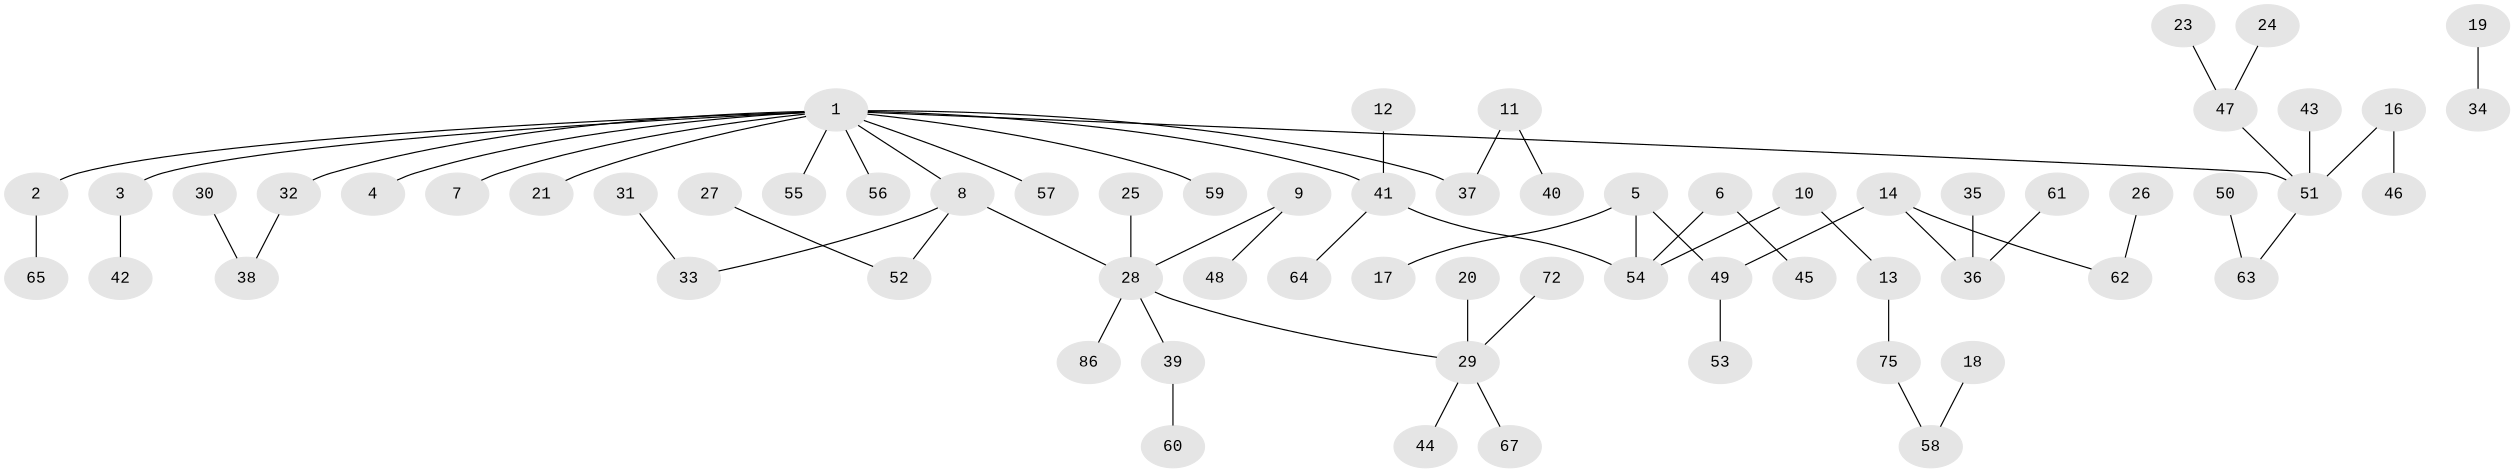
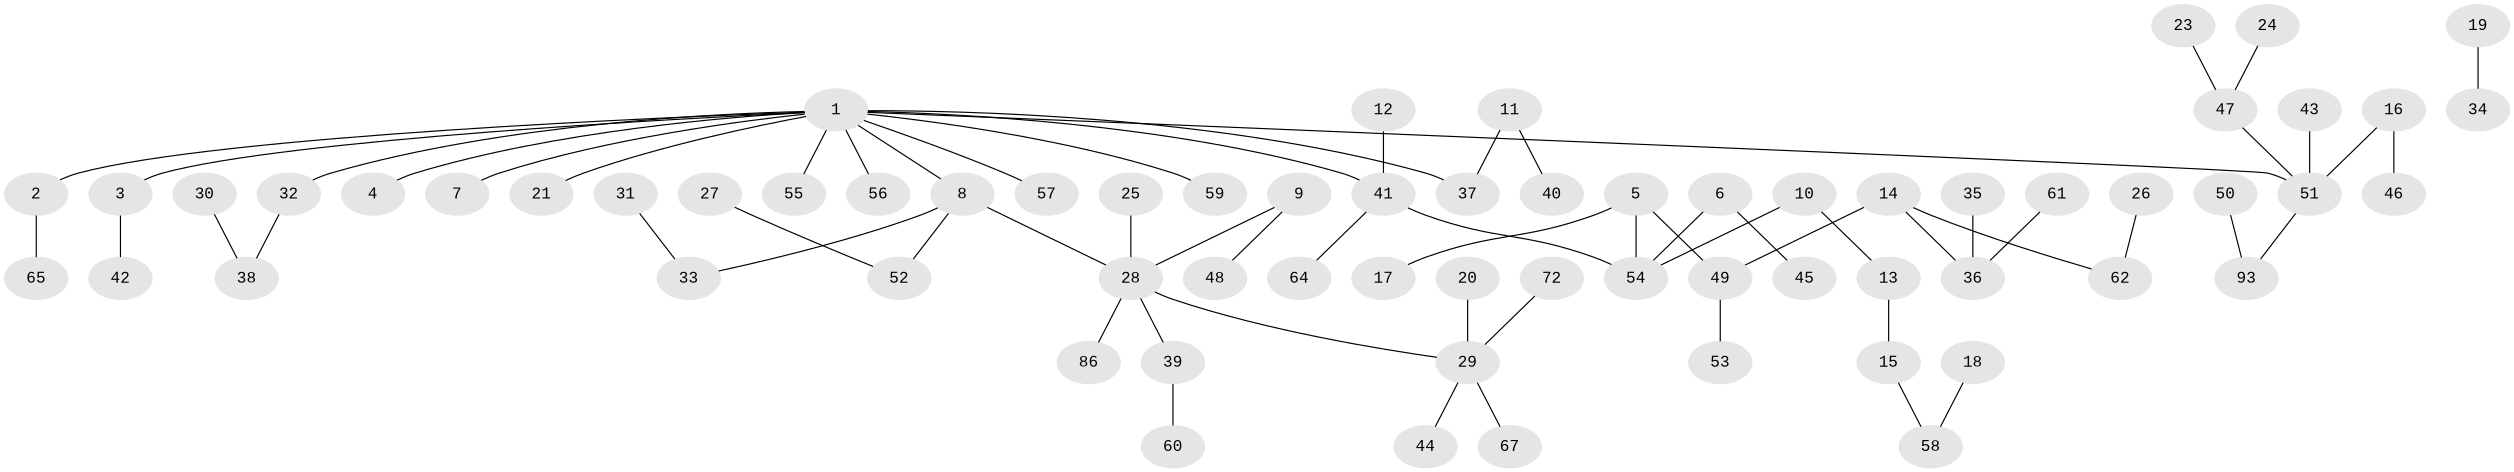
(2247, 278) -> (2247, 278)
(1889, 363) -> (1889, 363)
